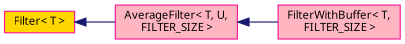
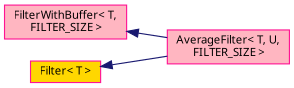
(264, 22) -> (153, 35)
